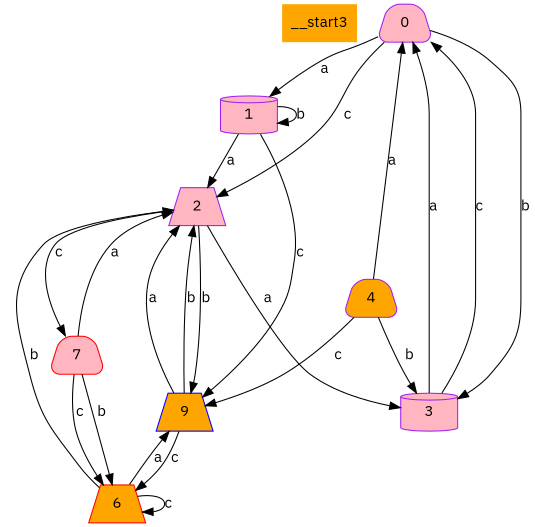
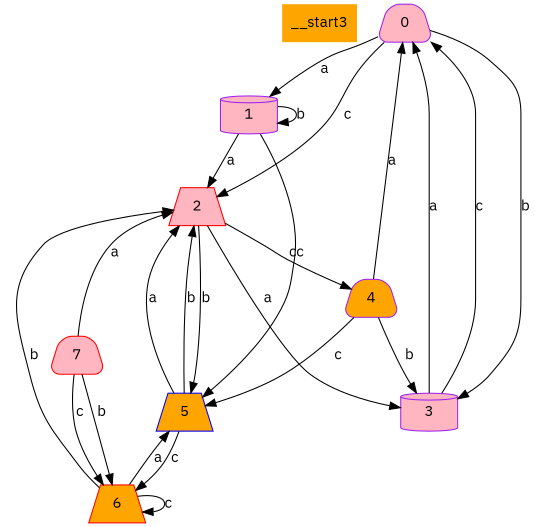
(197, 207) -> (197, 207)
(54, 246) -> (282, 257)
(185, 412) -> (185, 412)
